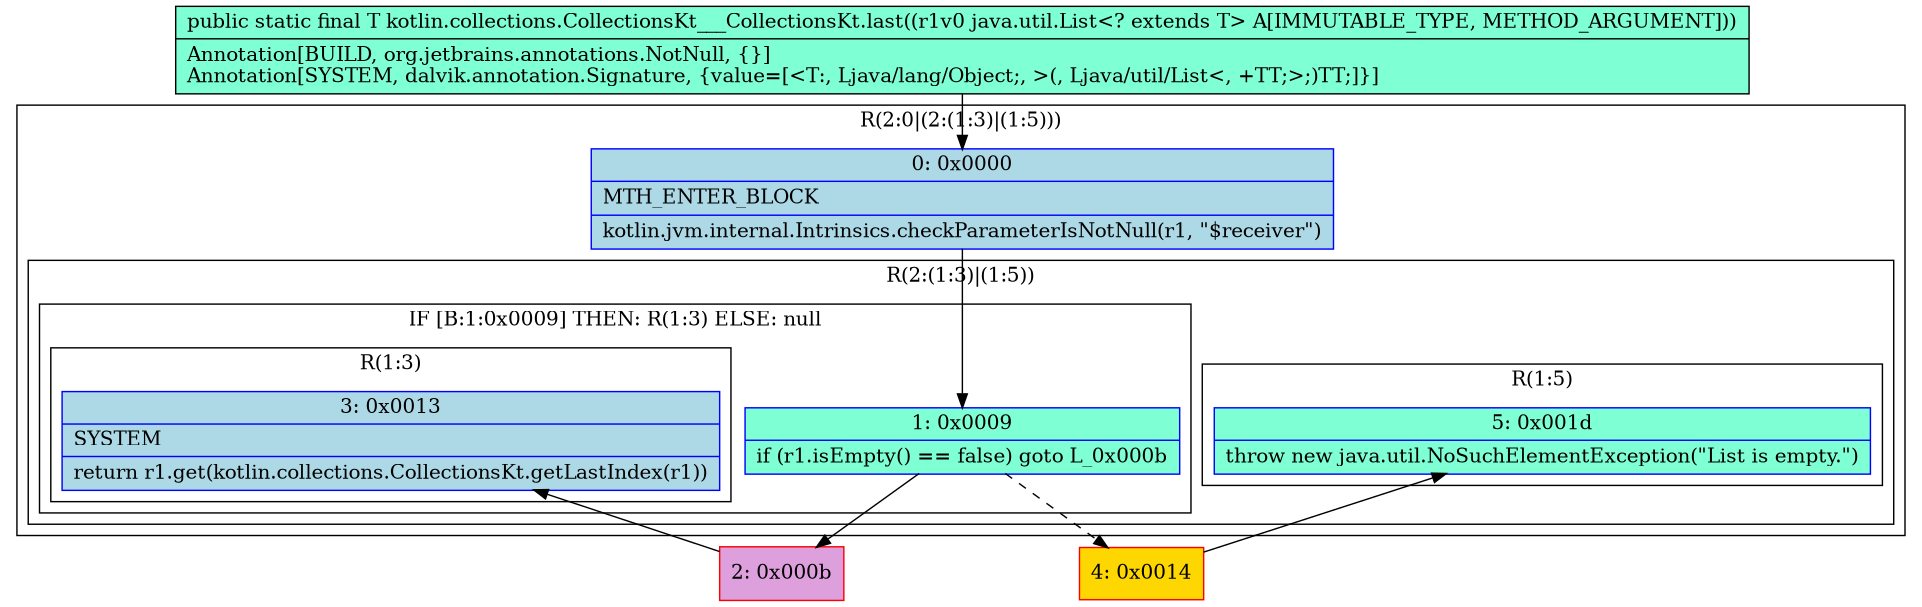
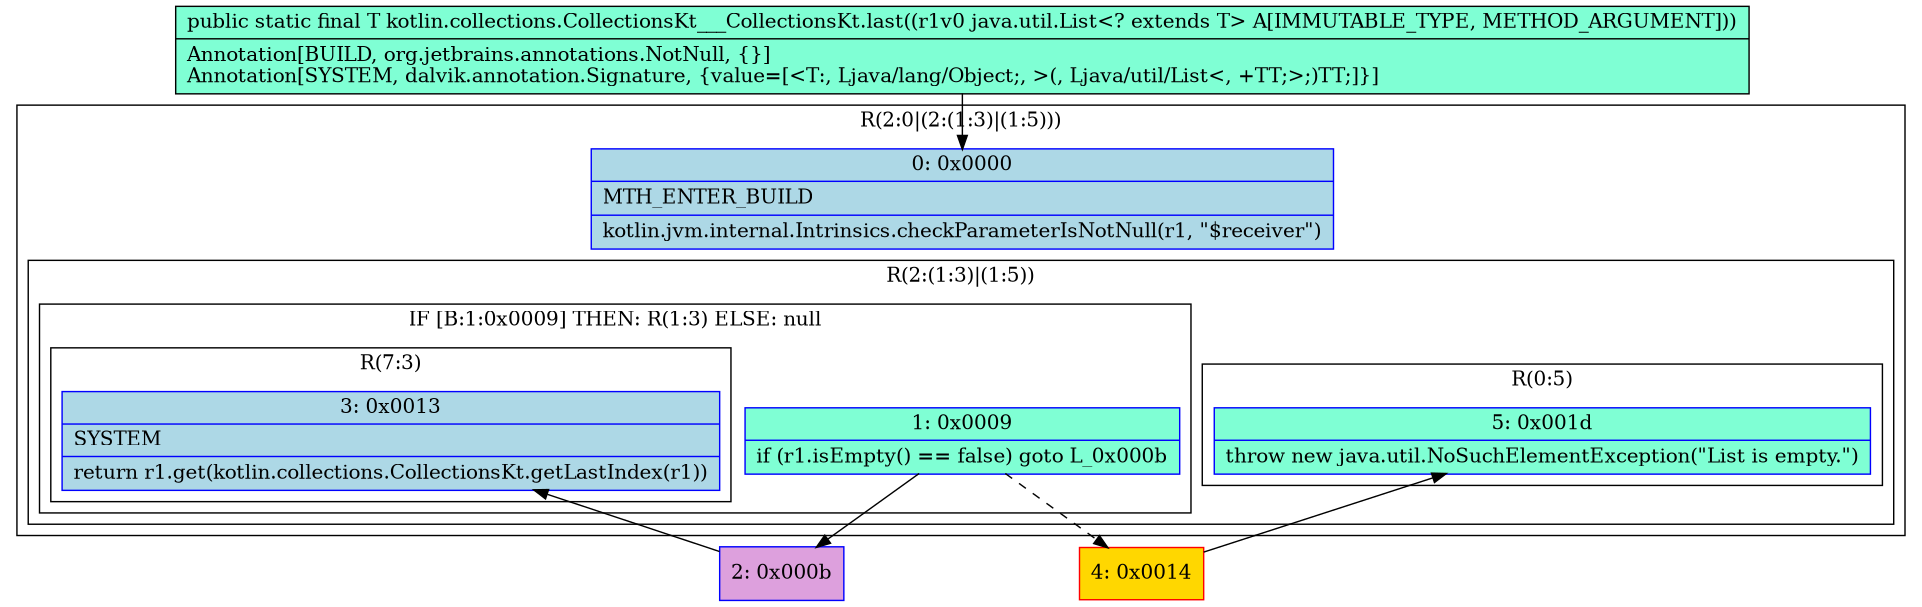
(711, 198) -> (708, 198)
(962, 321) -> none
(391, 364) -> (391, 364)
(1542, 380) -> (1542, 380)
(782, 574) -> (782, 574)
